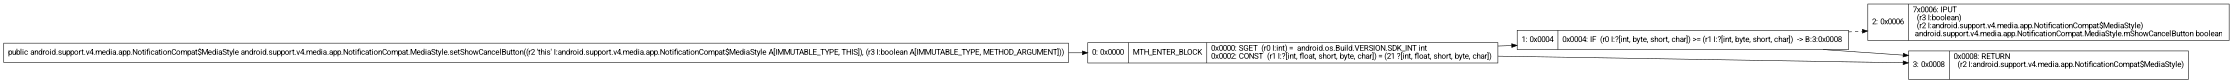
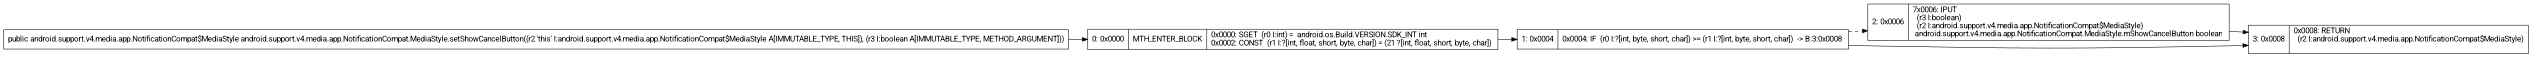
(1701, 59) -> (2236, 32)
